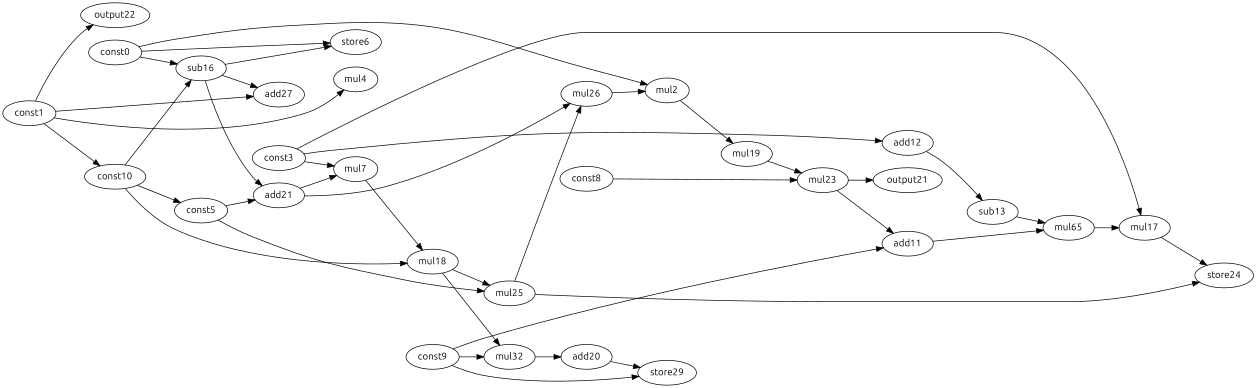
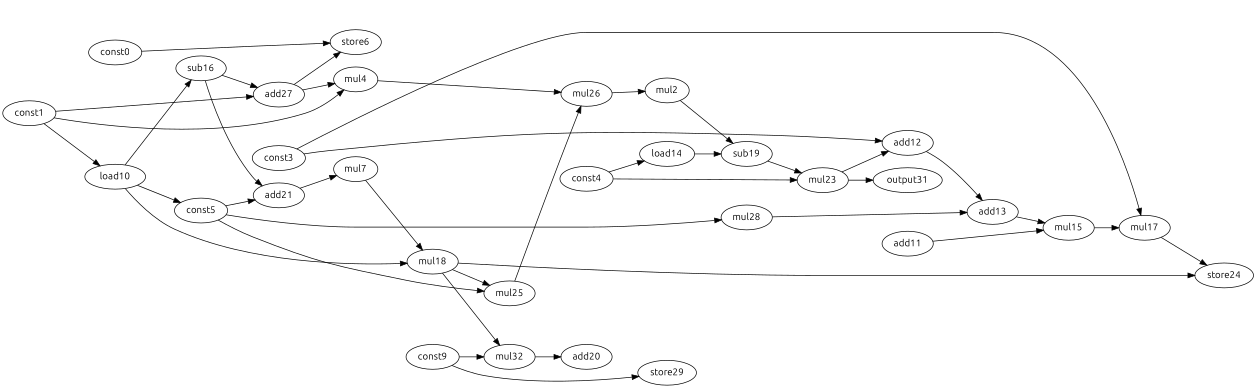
(115, 15) -> none
(393, 23) -> none
(275, 56) -> (314, 70)
(155, 60) -> none
none -> (315, 87)
none -> (667, 154)
(747, 154) -> (747, 154)
(316, 163) -> none
(440, 168) -> (466, 86)
(115, 177) -> (115, 177)
(587, 179) -> (587, 179)
(908, 180) -> (908, 180)
(862, 210) -> (862, 163)
(993, 212) -> (993, 212)
none -> (747, 217)
(1069, 228) -> (1069, 228)
(663, 292) -> none
(865, 302) -> (823, 275)
(622, 364) -> none
